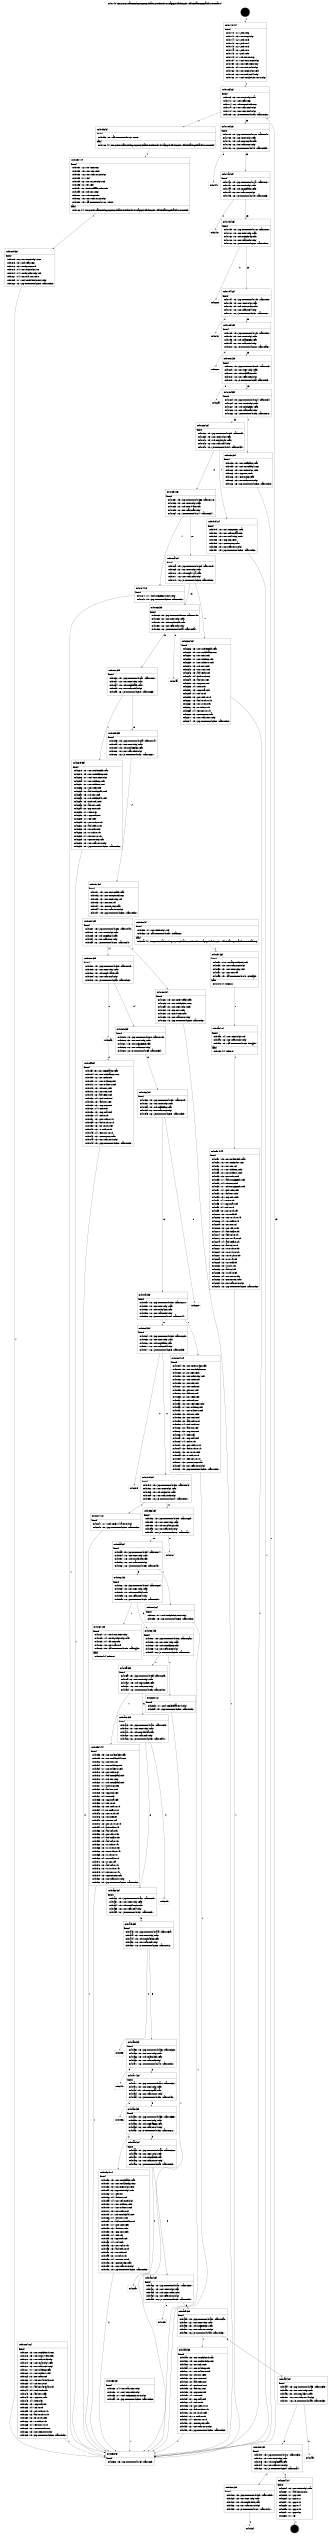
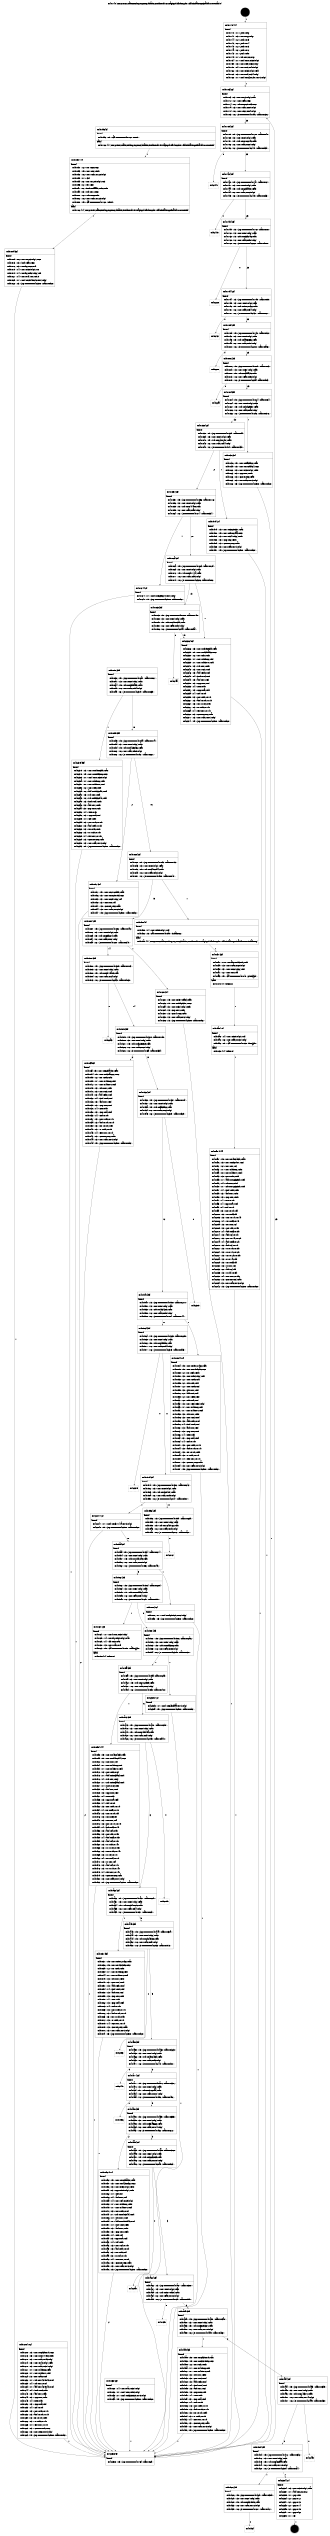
(202, 119) -> none
(154, 650) -> (182, 635)
none -> (153, 866)
(108, 1051) -> (132, 1057)
(153, 1538) -> (124, 1536)
none -> (80, 1688)
none -> (120, 1994)
